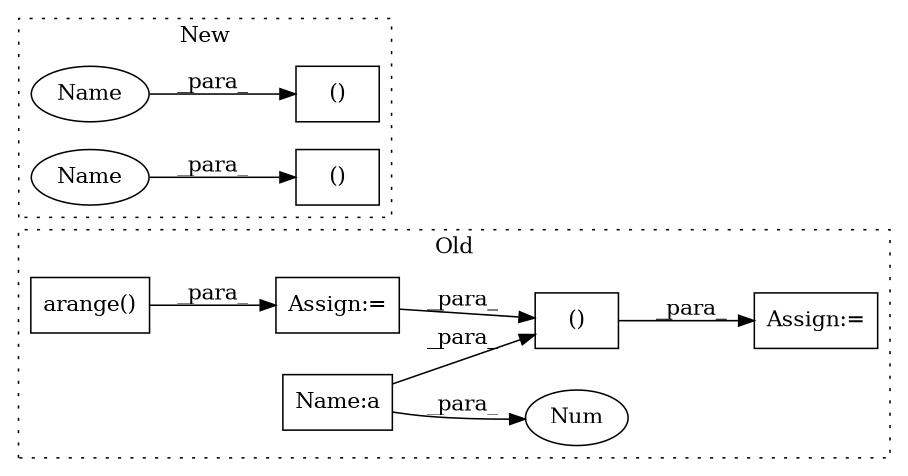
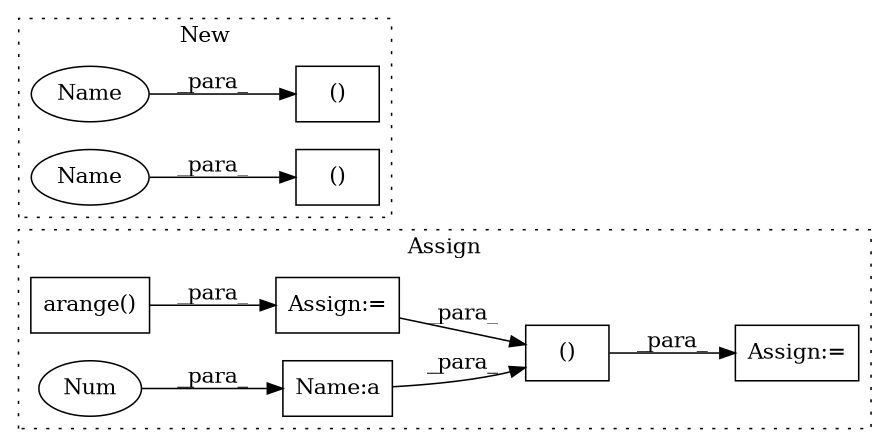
(454, 247) -> (445, 247)
(451, 418) -> (204, 388)
